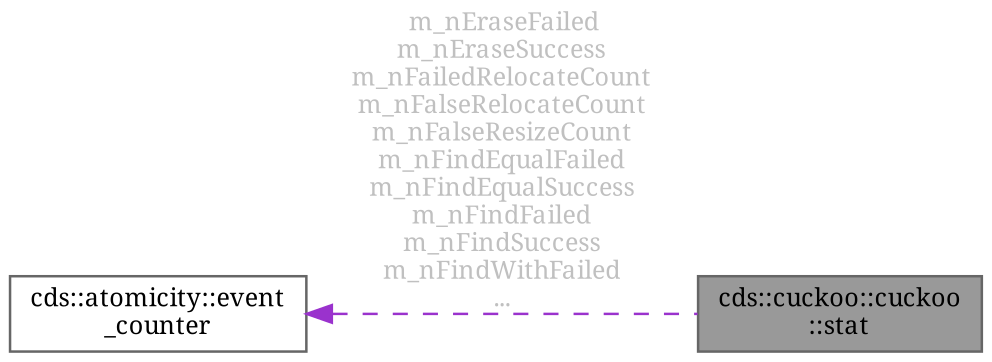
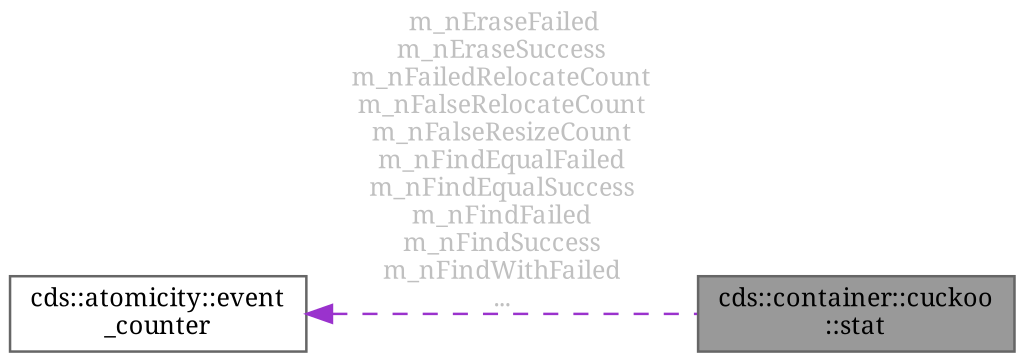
(840, 314) -> (856, 314)
